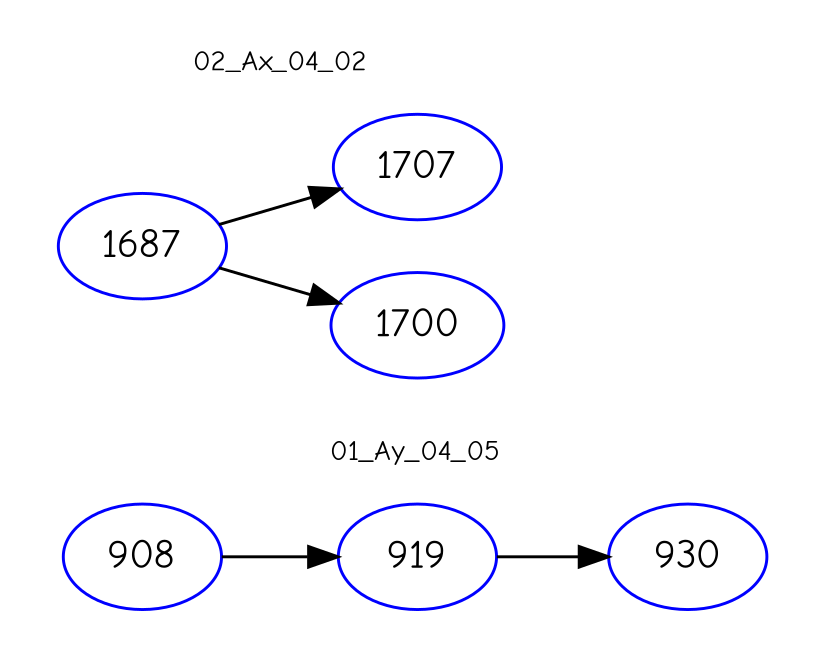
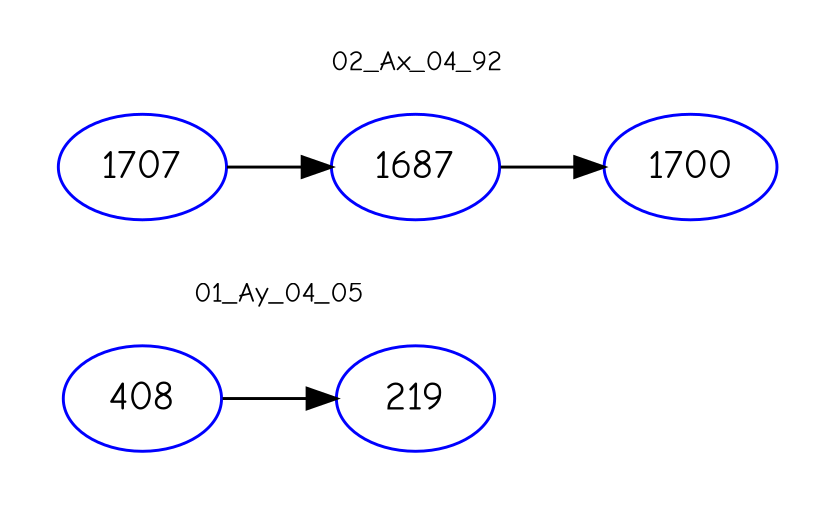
(281, 63) -> (417, 63)
(265, 211) -> (264, 167)
(142, 557) -> (142, 399)
(417, 557) -> (416, 399)
(688, 557) -> none
